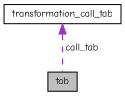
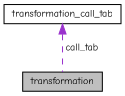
(63, 82) -> (63, 82)
